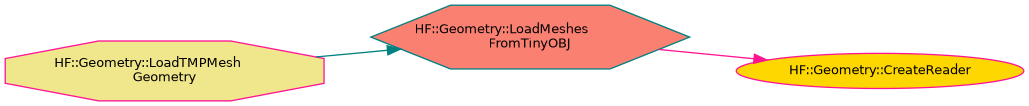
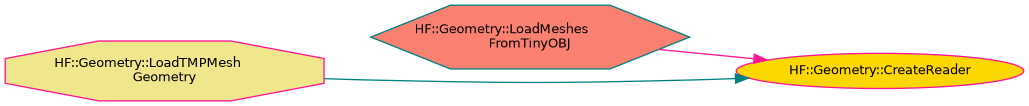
(352, 54) -> (530, 82)
